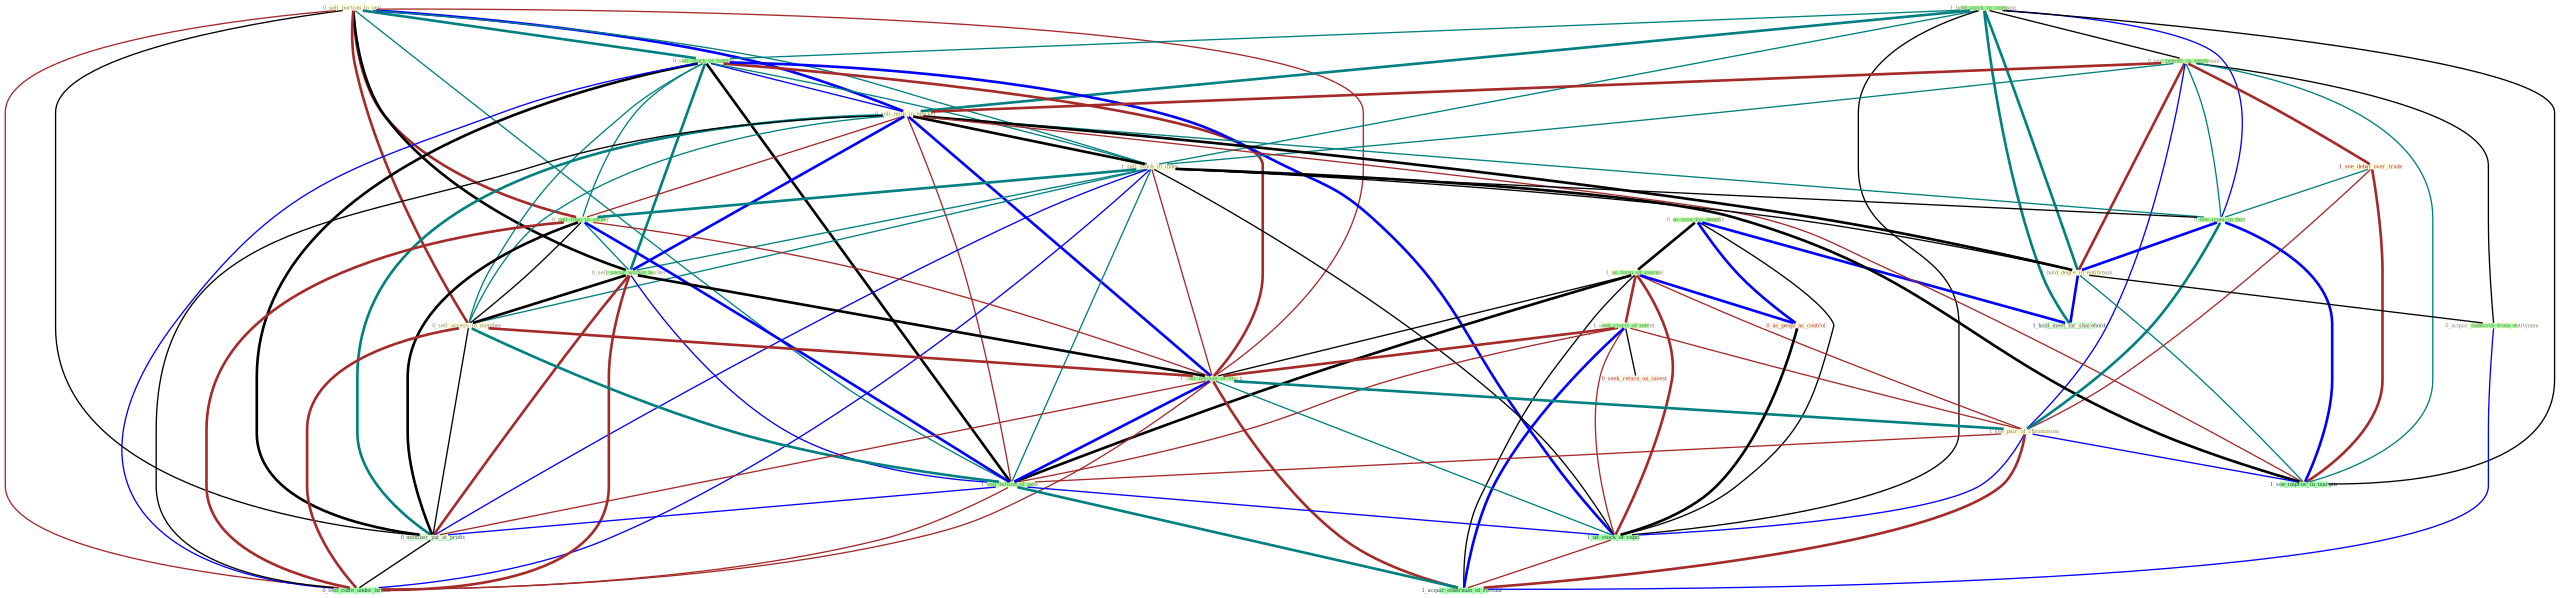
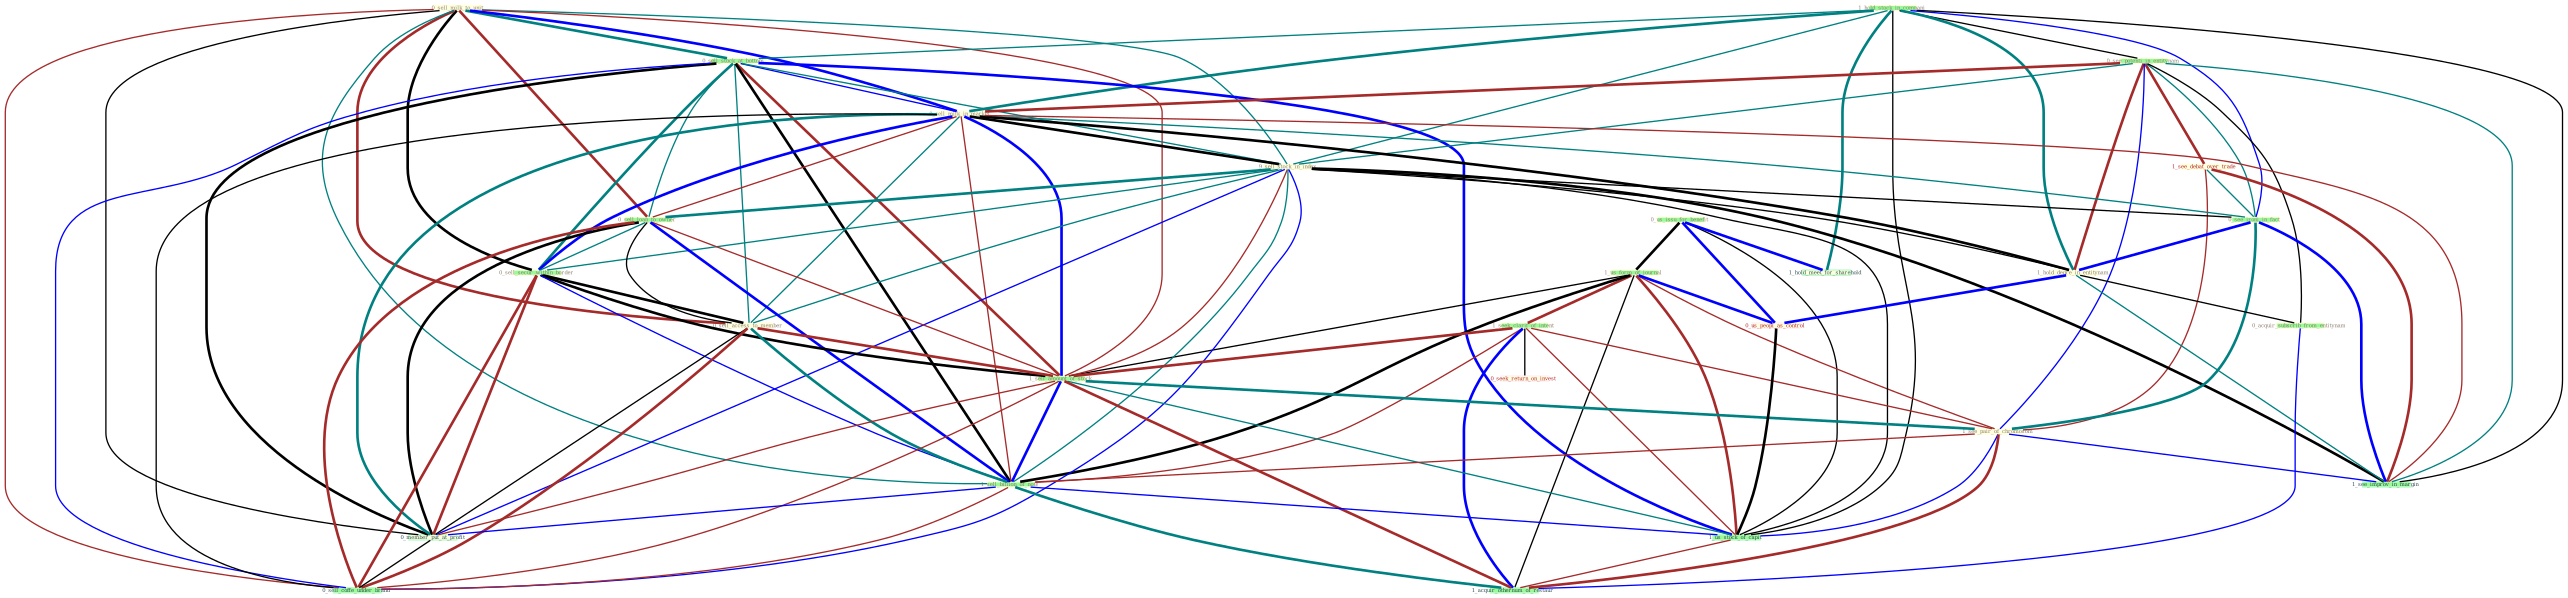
(353, 8) -> (458, 8)
(1152, 167) -> (1288, 167)
(2074, 299) -> (1925, 299)
